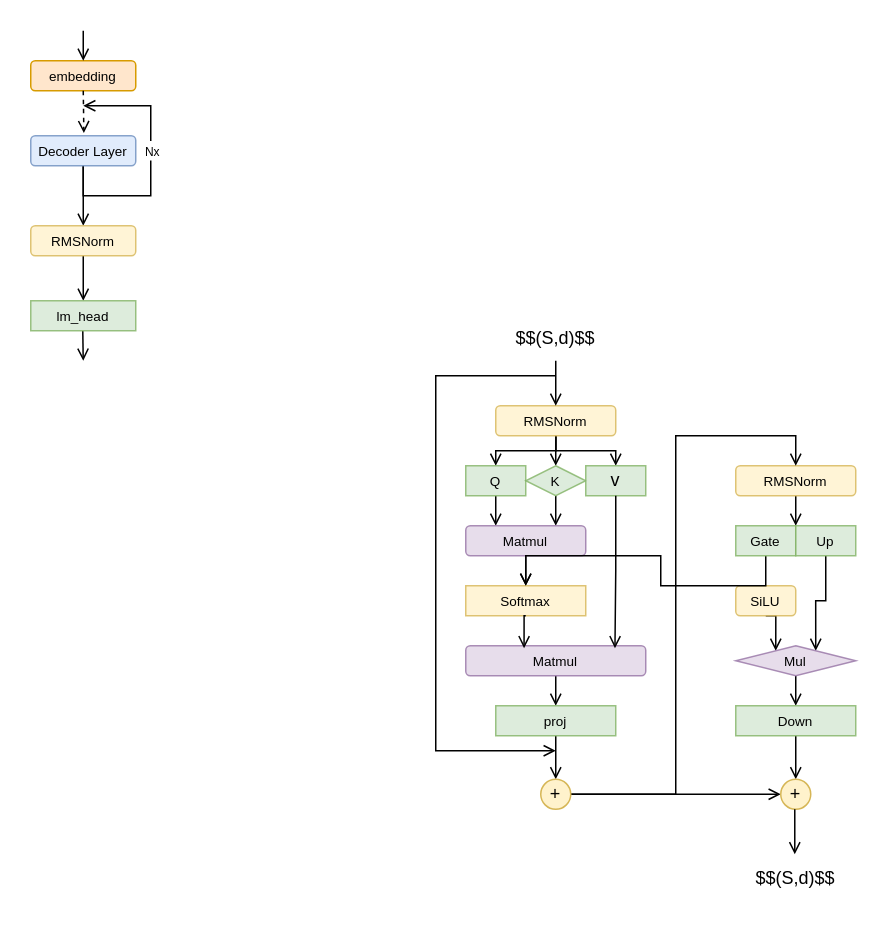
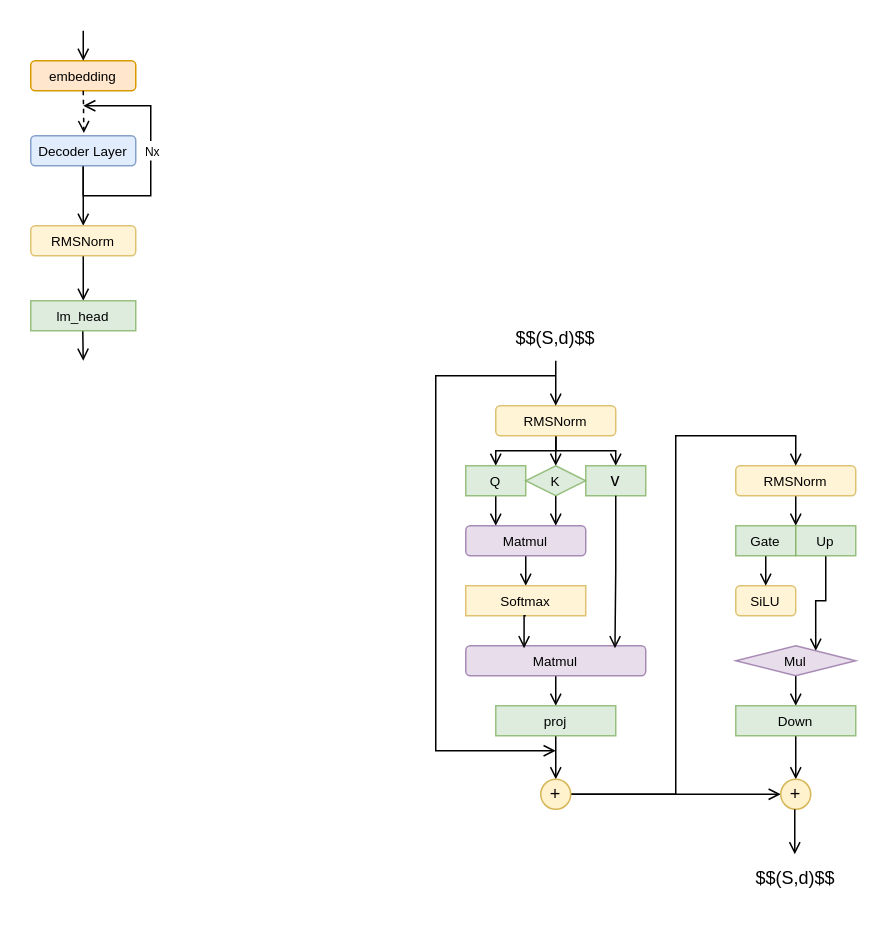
(661, 563) -> (766, 578)
(776, 630) -> none
